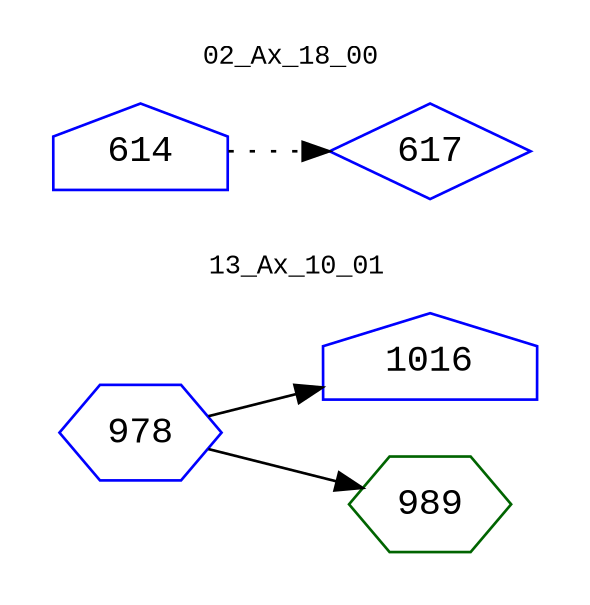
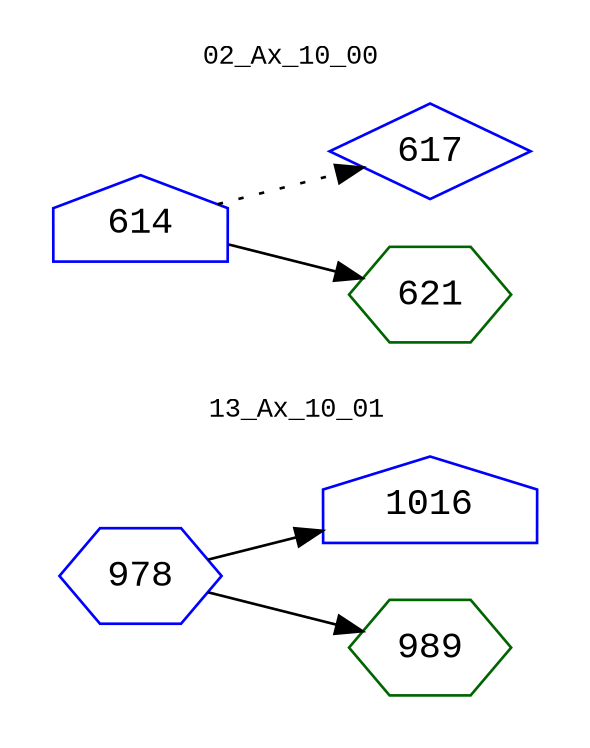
(292, 57) -> (292, 57)
none -> (430, 295)
